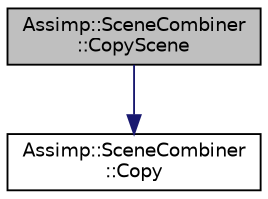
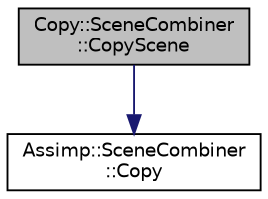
(134, 37) -> (134, 37)
